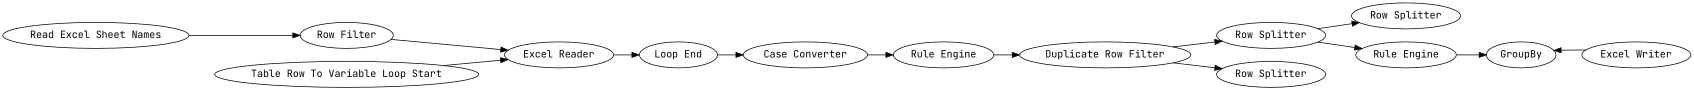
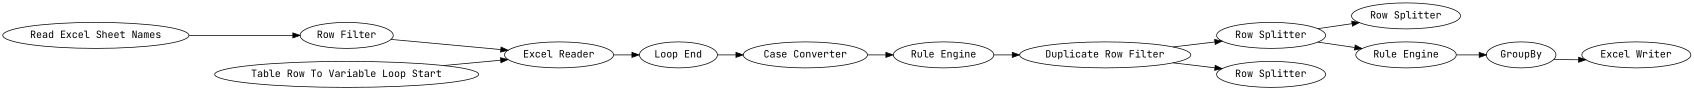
(1574, 50) -> (1566, 60)
